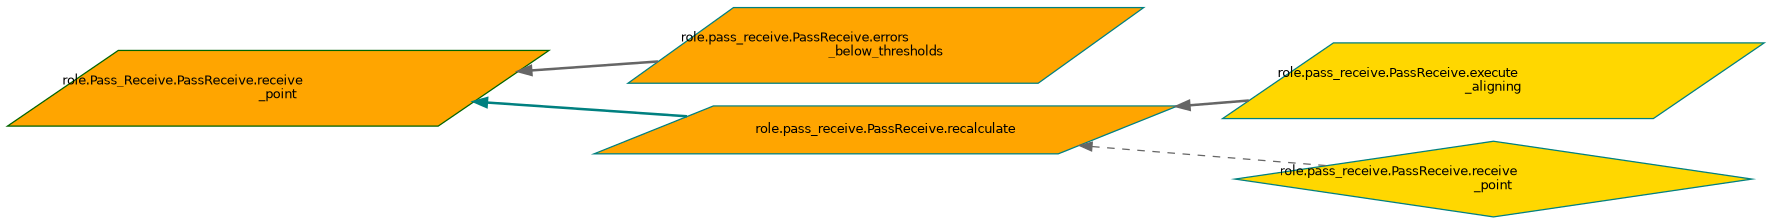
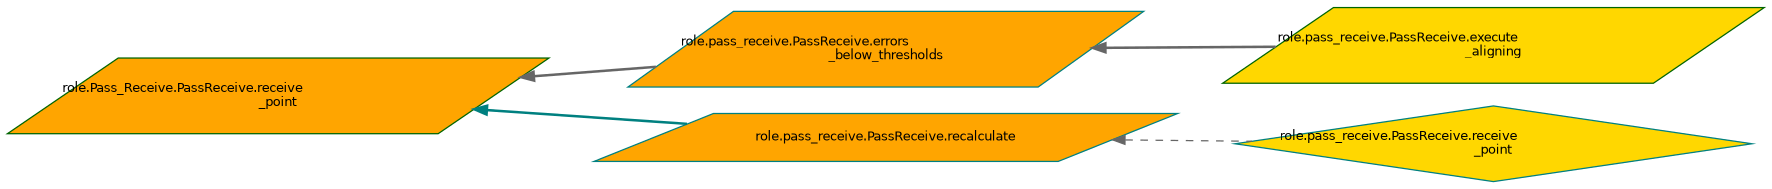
(1493, 81) -> (1493, 45)
(1219, 103) -> (1191, 47)
